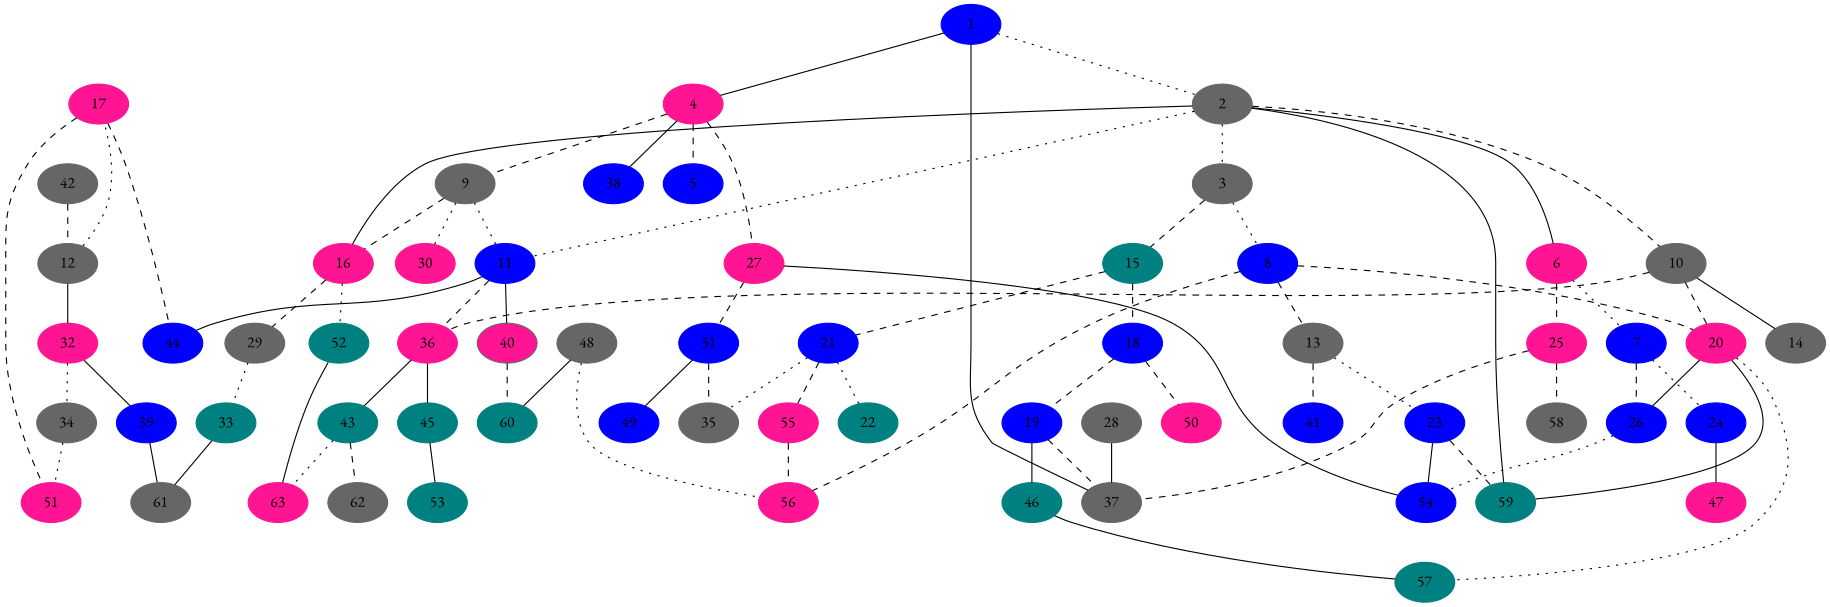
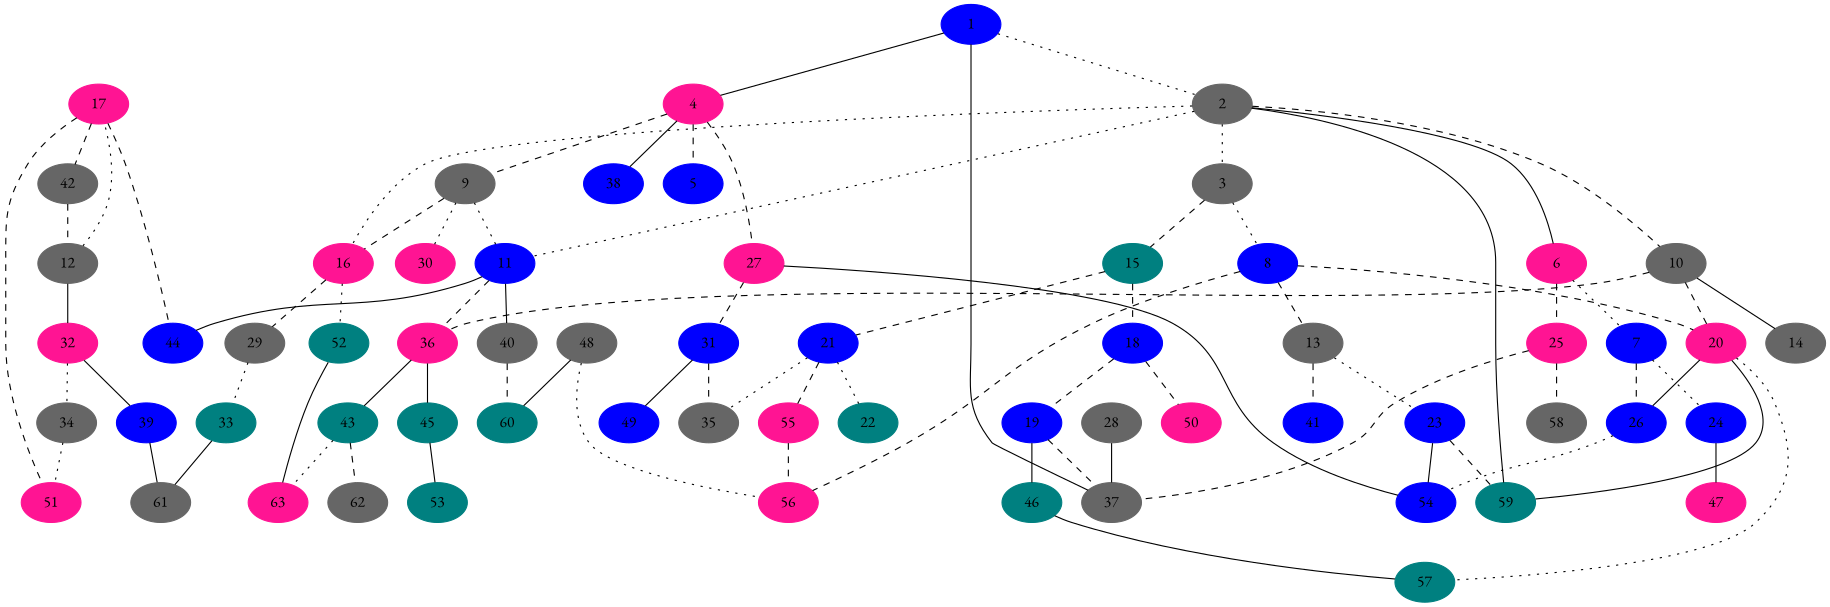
(752, 125) -> (752, 125)
none -> (83, 144)
(507, 343) -> (507, 343)
